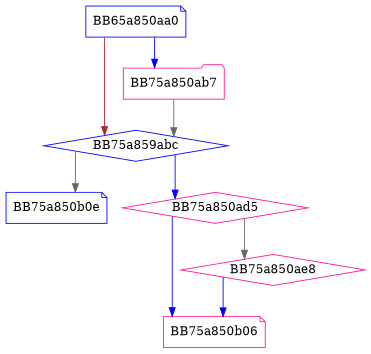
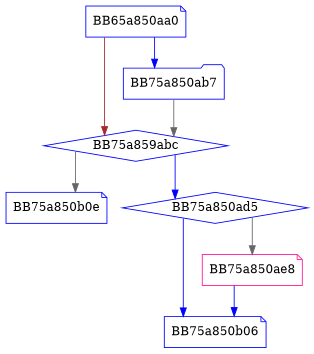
(174, 84) -> (174, 84)
(215, 208) -> (215, 208)
(273, 270) -> (252, 270)
(214, 332) -> (215, 332)
